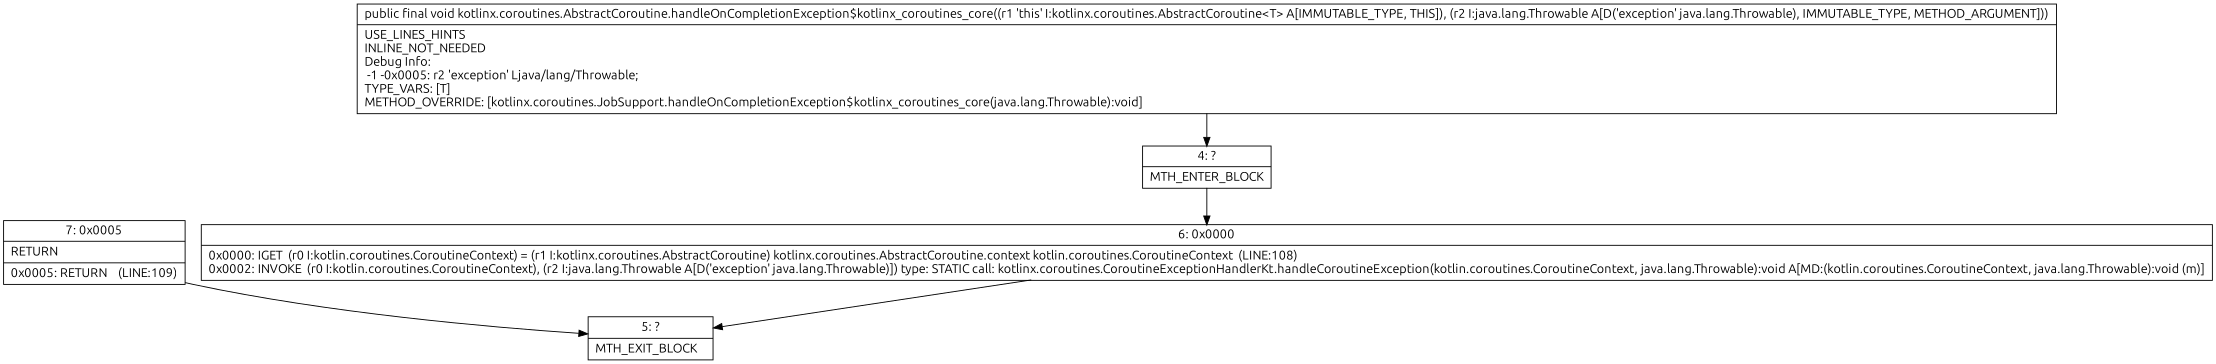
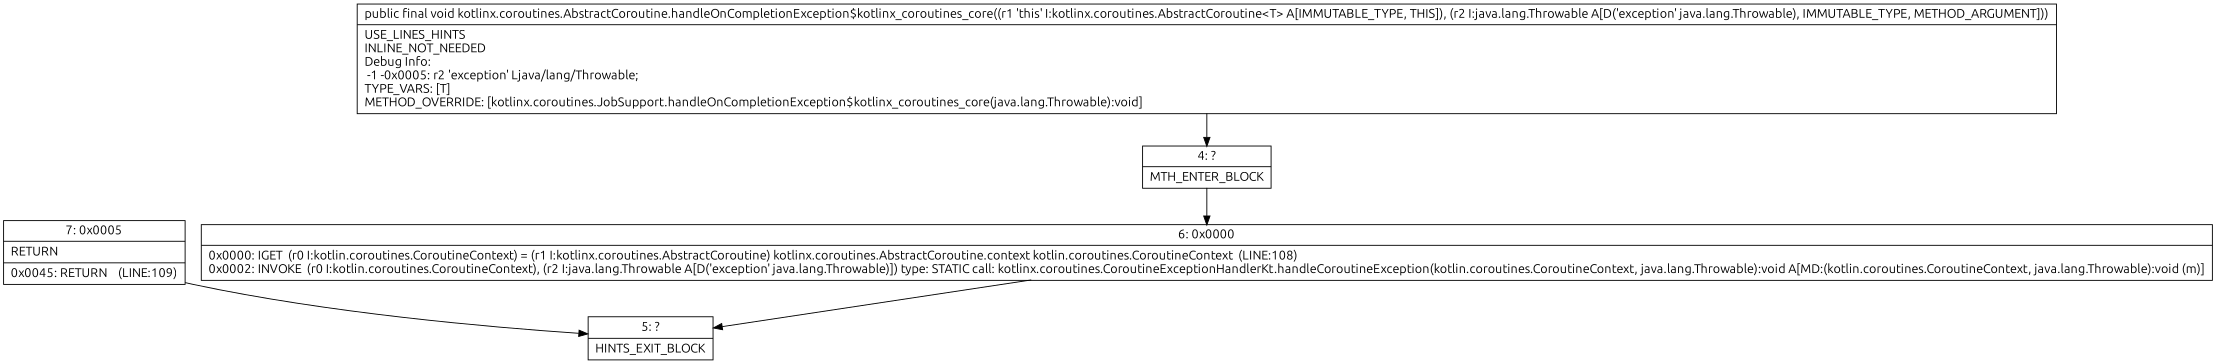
(94, 273) -> (94, 273)
(647, 349) -> (651, 349)
